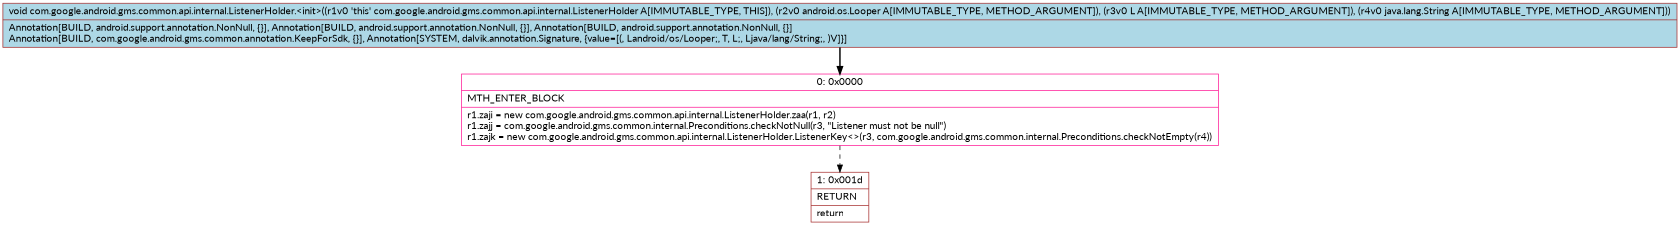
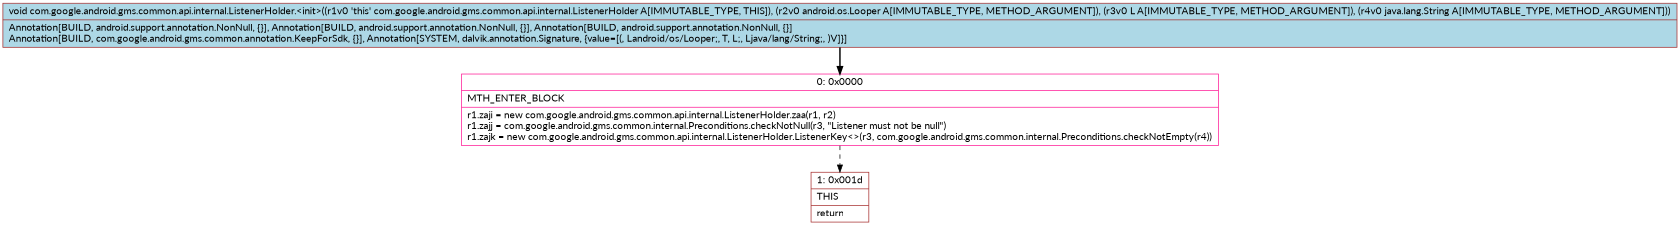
(837, 197) -> (828, 197)
